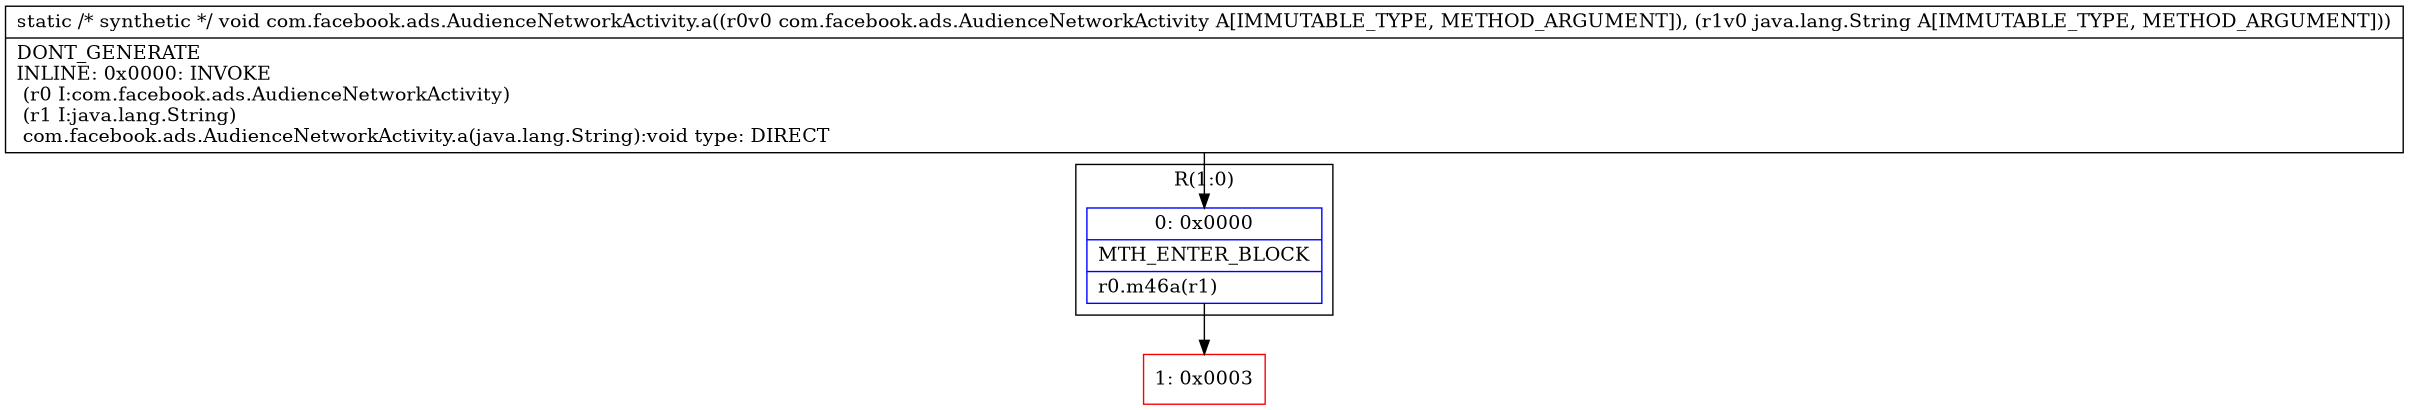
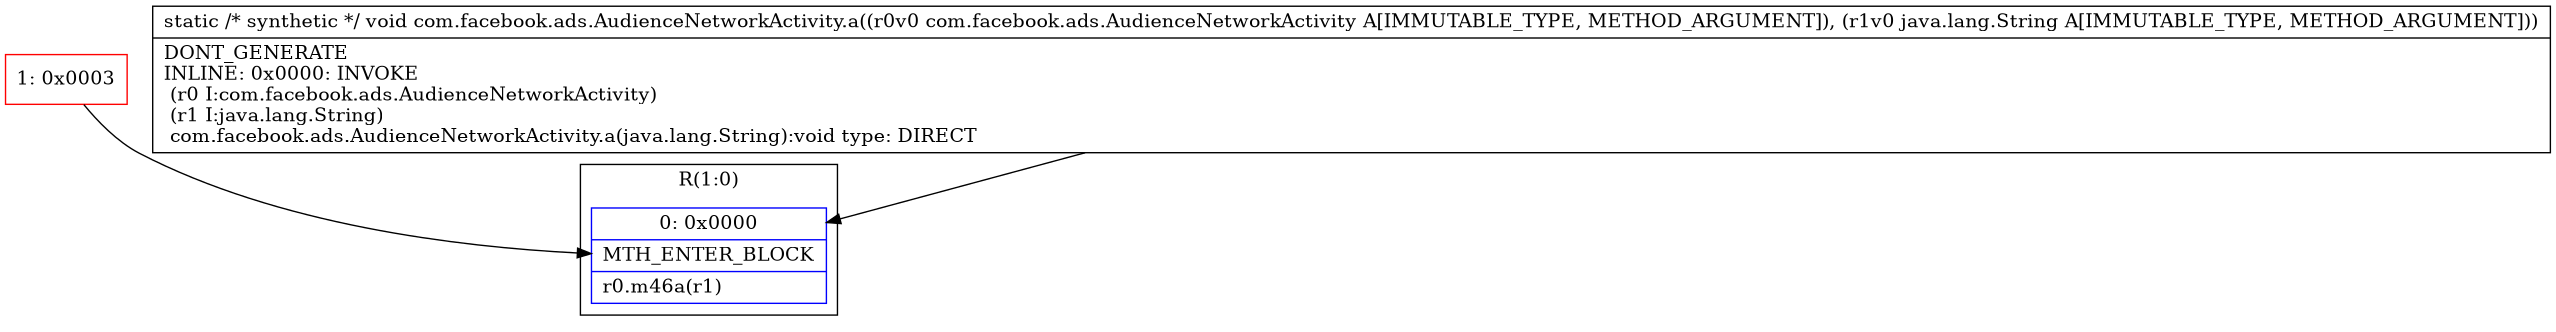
(1204, 324) -> (317, 217)
